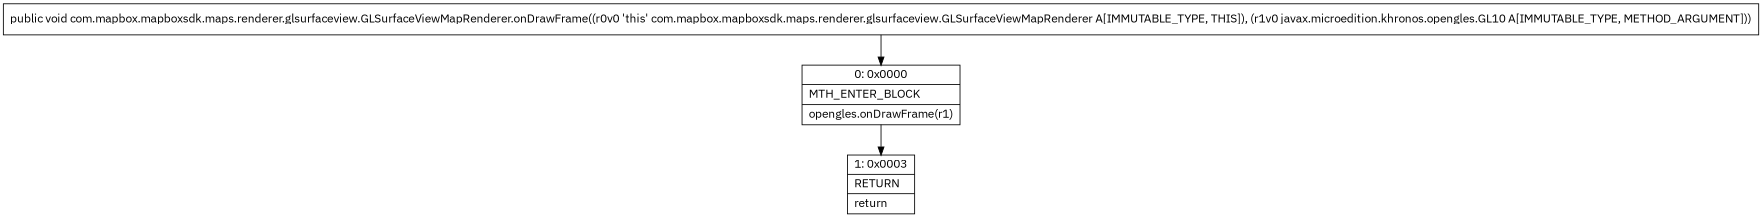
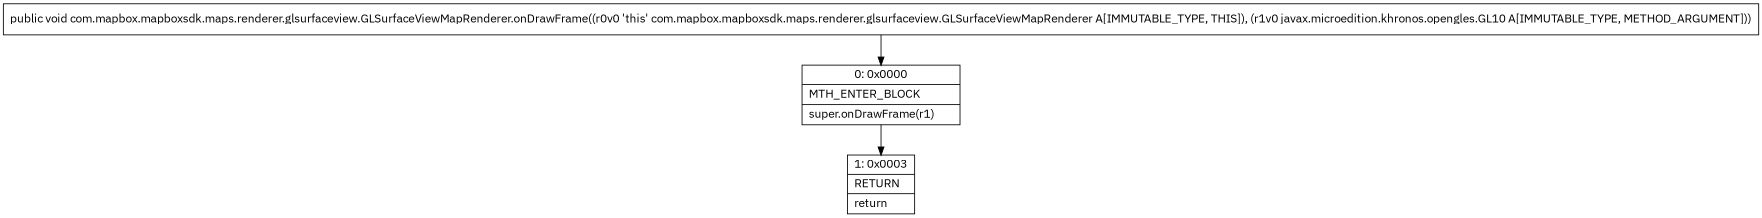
(881, 114) -> (872, 114)
